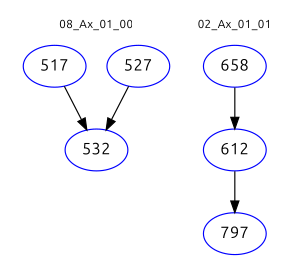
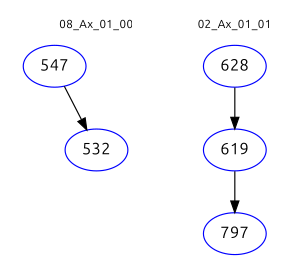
(55, 66) -> (55, 66)
(138, 66) -> none
(235, 66) -> (235, 66)
(235, 150) -> (235, 150)
